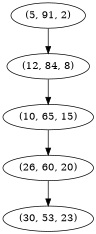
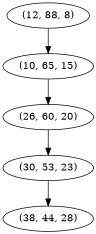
(48, 16) -> none
(48, 66) -> (48, 16)
none -> (48, 219)
